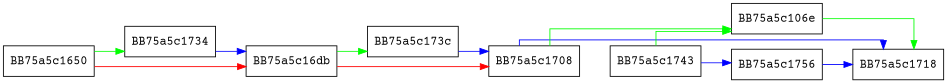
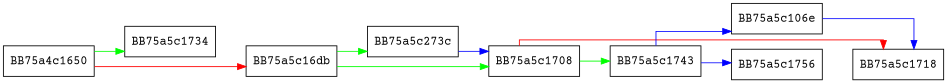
(879, 19) -> (879, 19)
(628, 29) -> (591, 61)
(682, 31) -> (682, 31)
(699, 40) -> (699, 40)
(413, 42) -> (413, 42)
(226, 51) -> none
(49, 61) -> (49, 61)
(833, 64) -> none
(409, 67) -> (409, 67)
